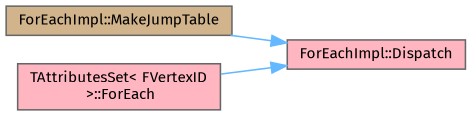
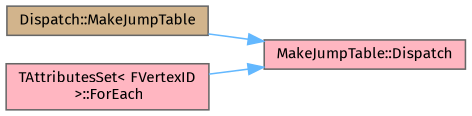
(119, 21) -> (108, 21)
(376, 55) -> (365, 55)
